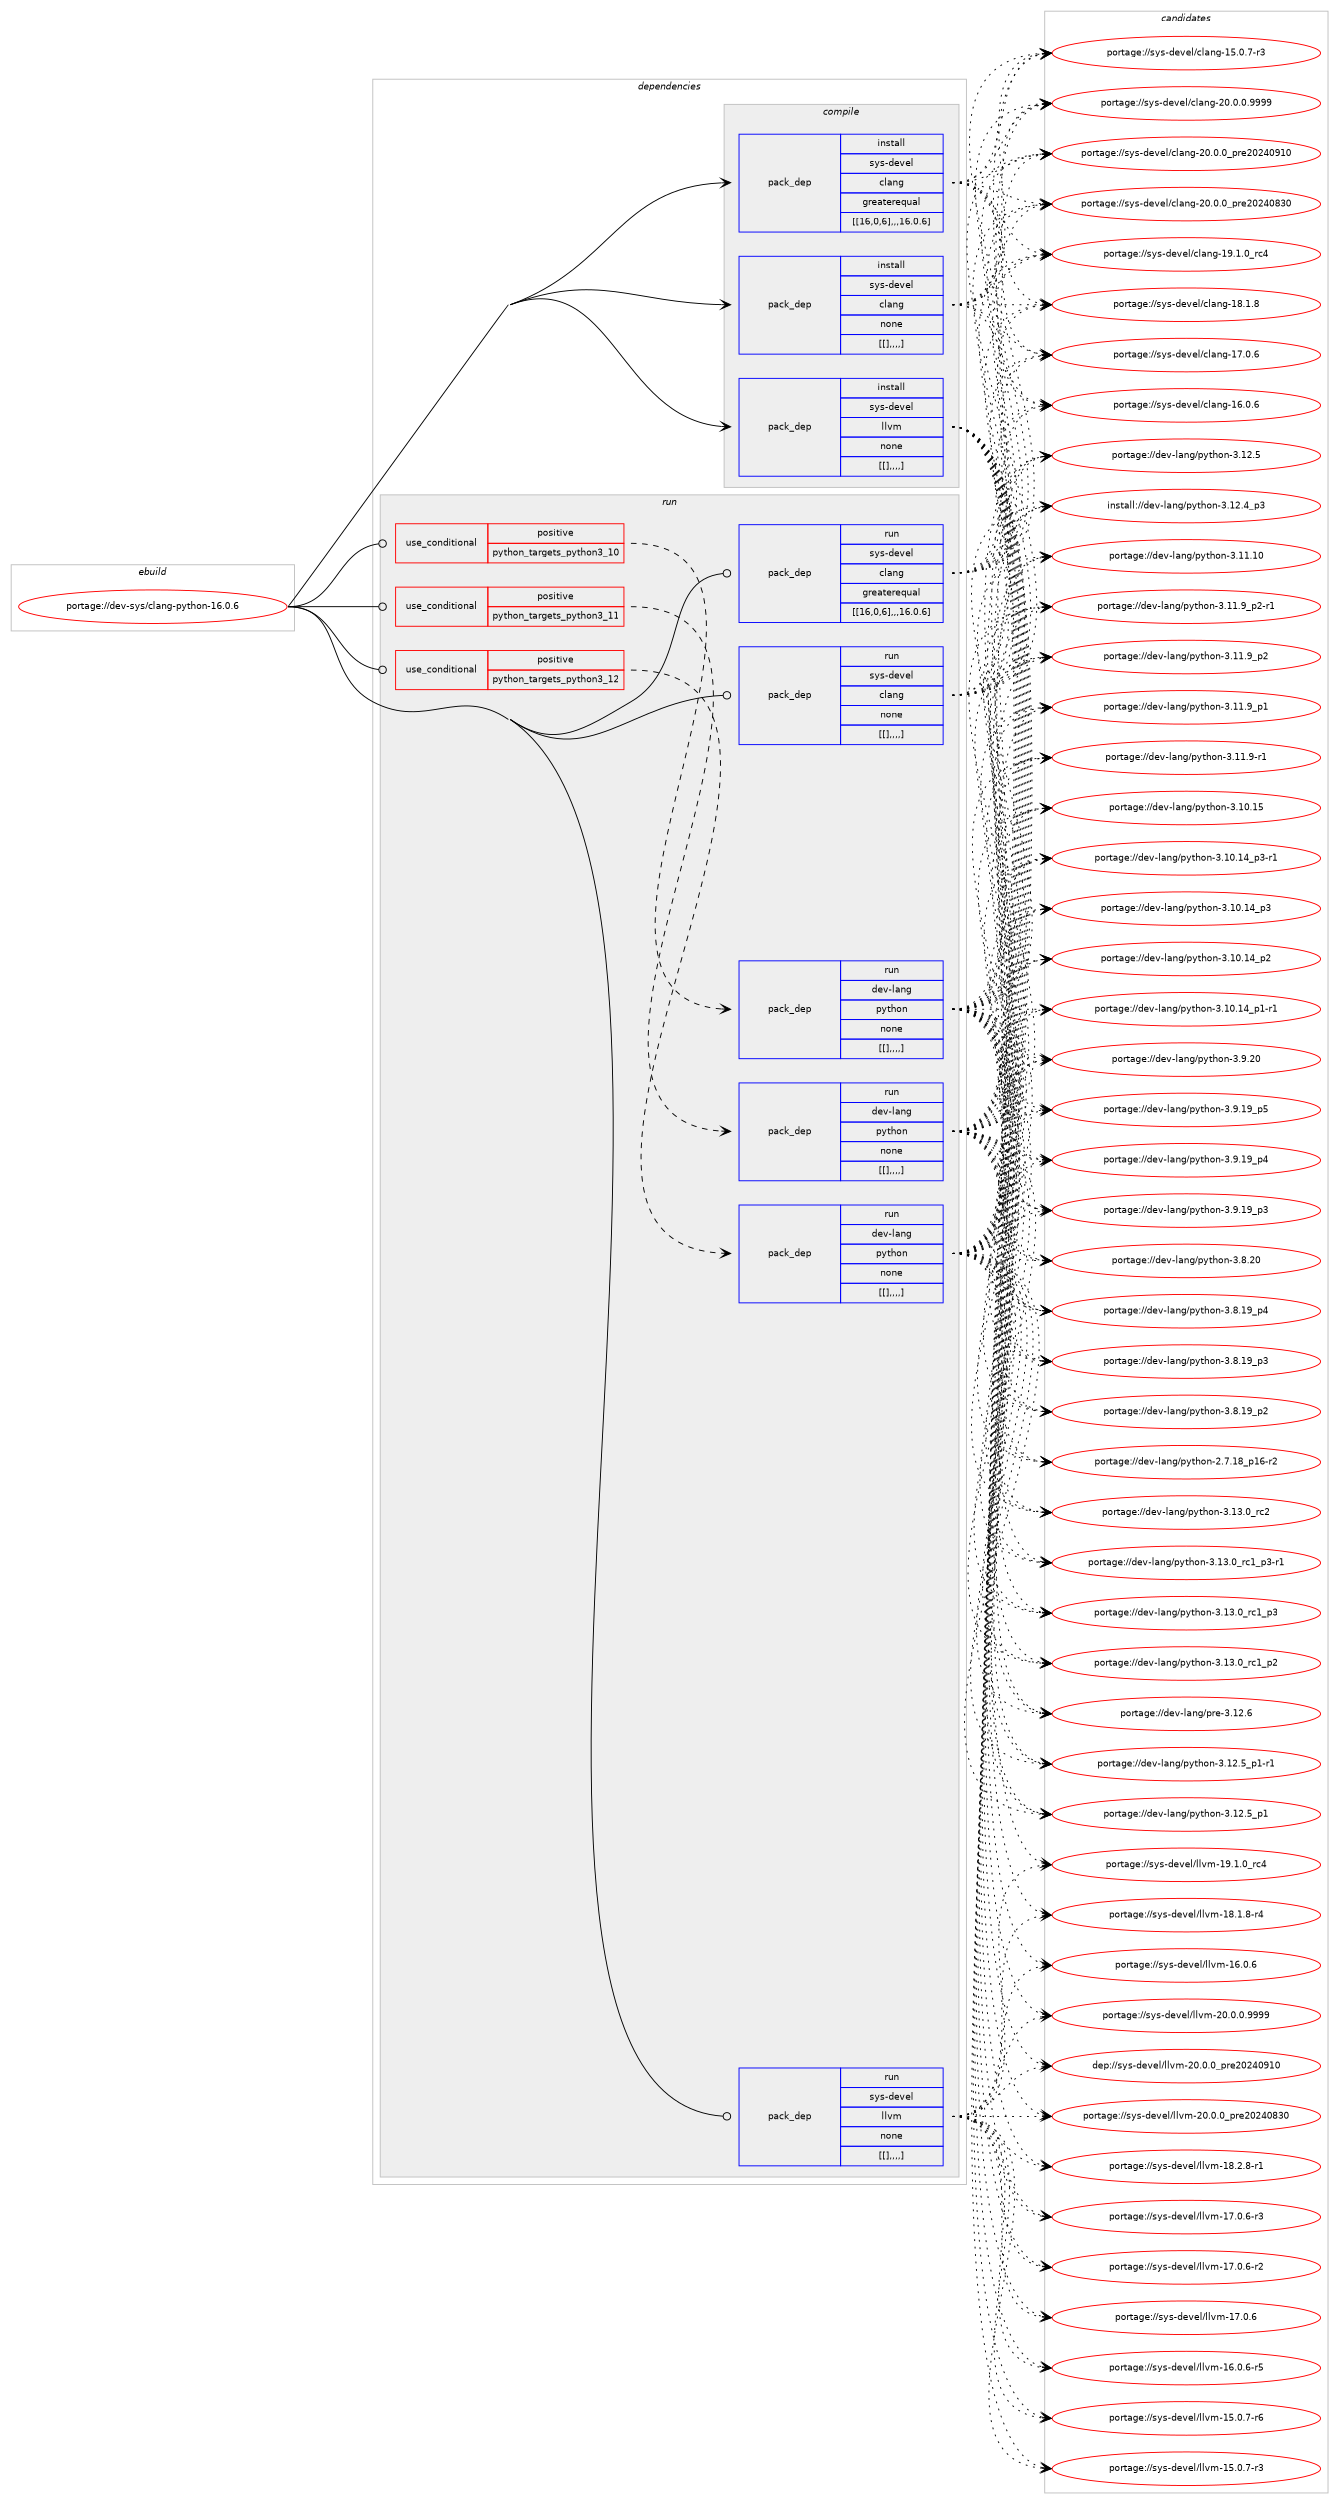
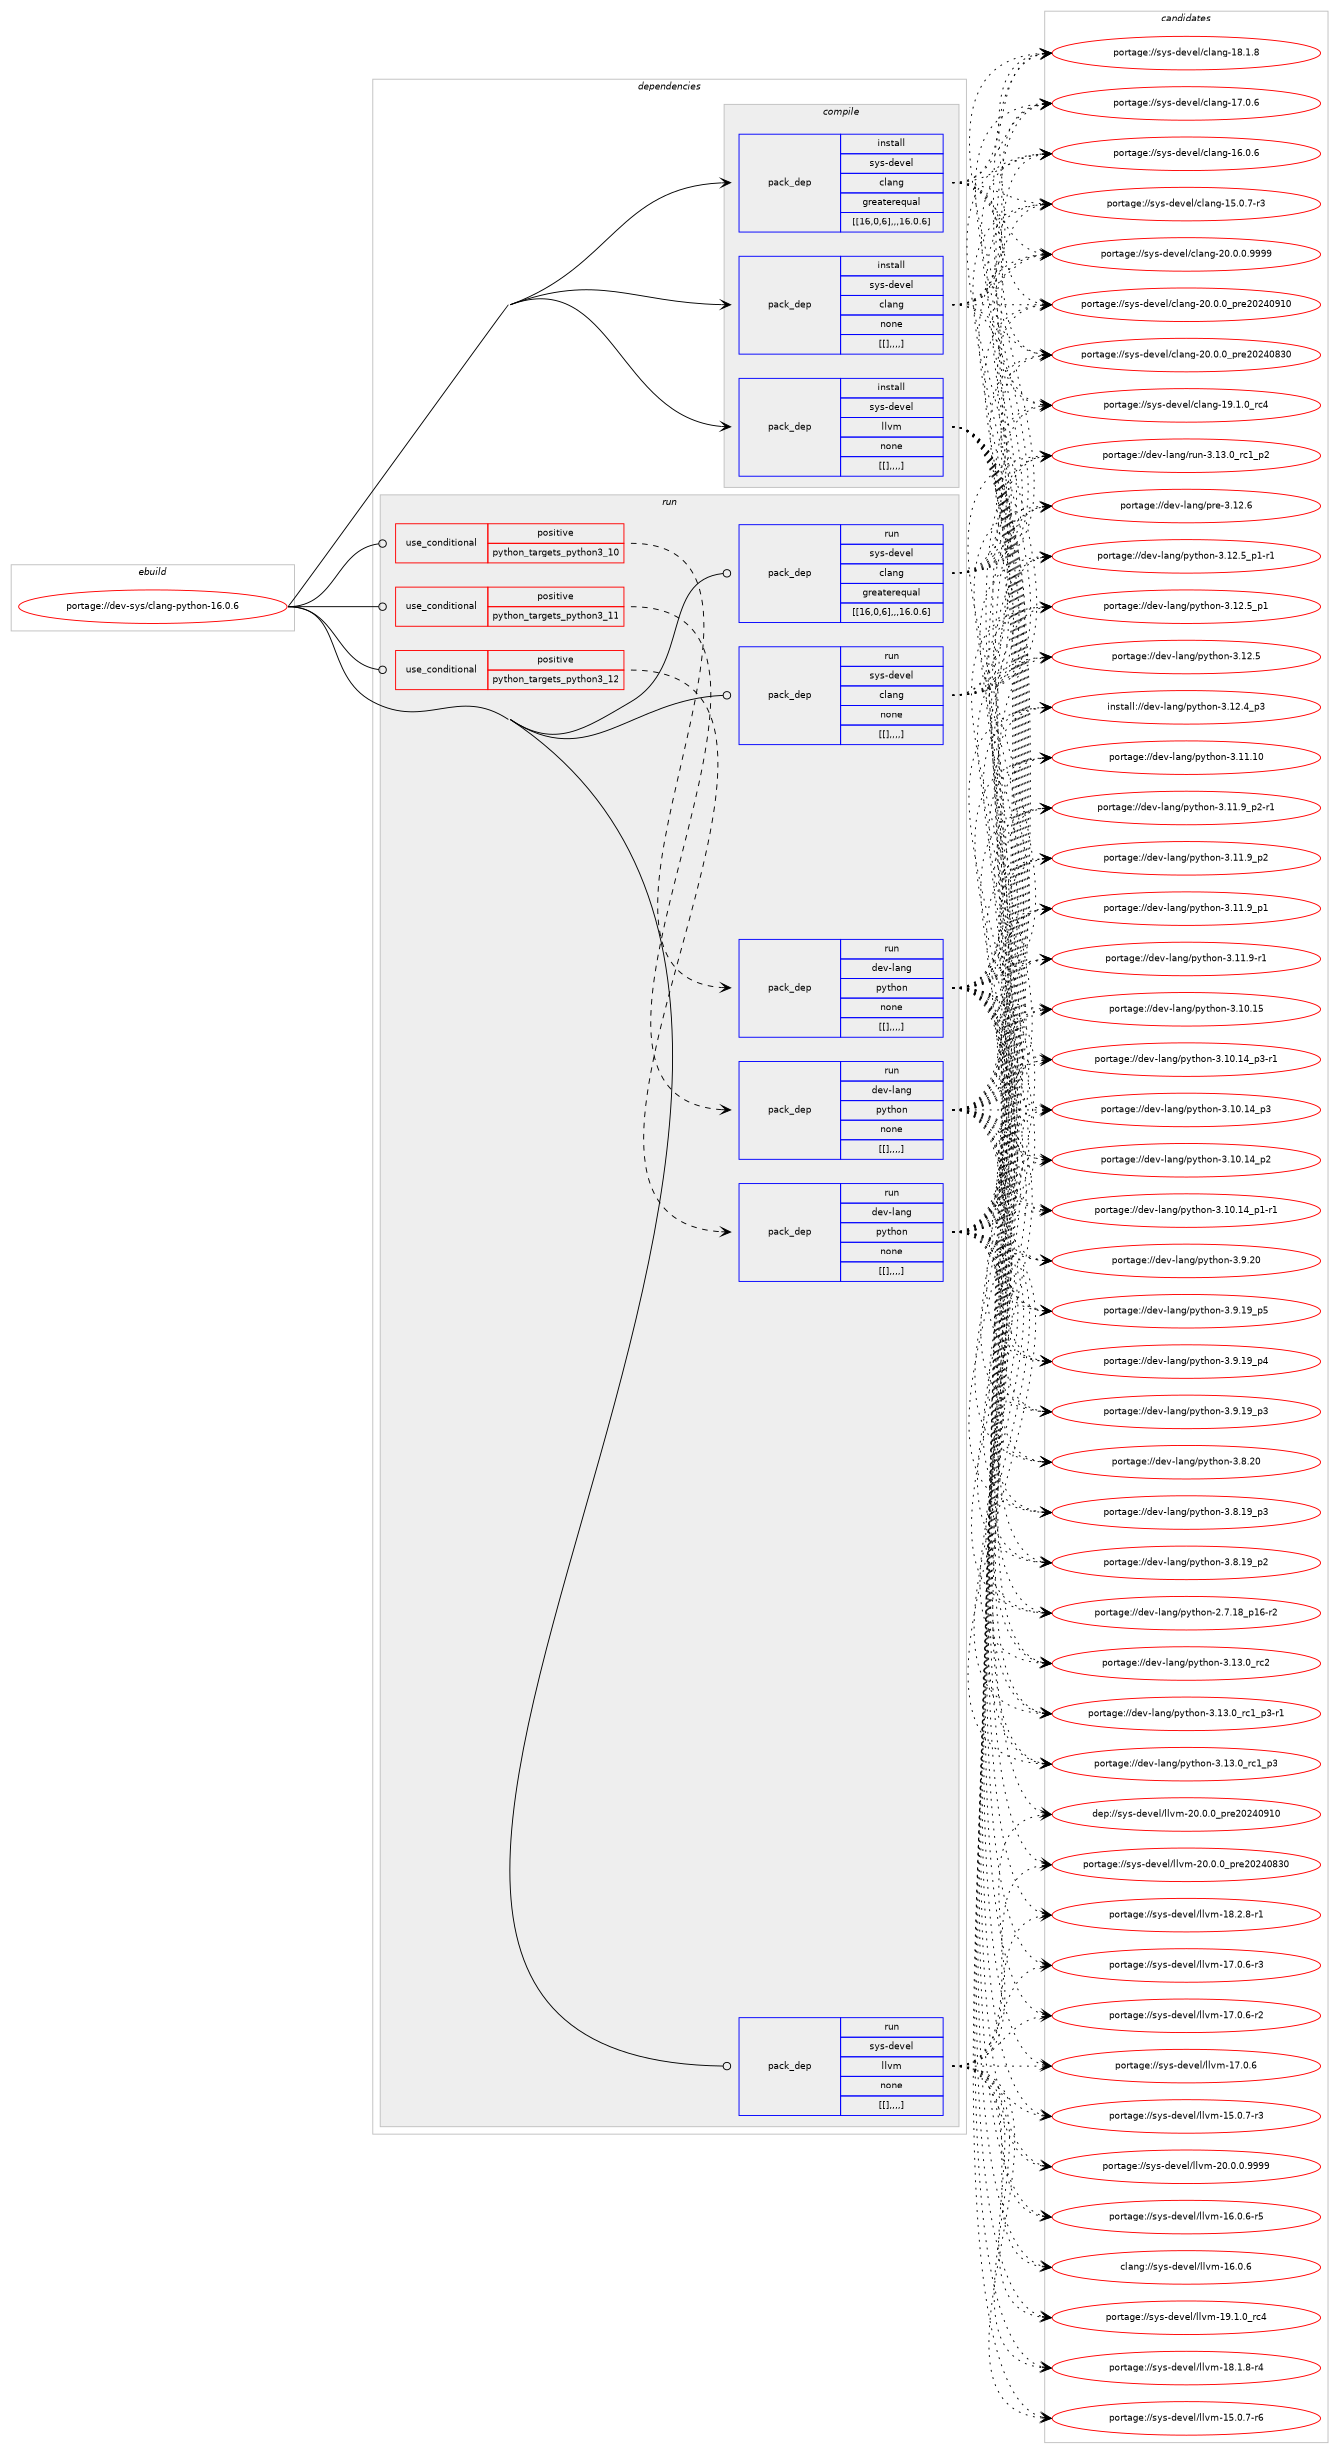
(1186, 1311) -> none
(1186, 1664) -> (1186, 456)
(1186, 1965) -> (1186, 2267)
